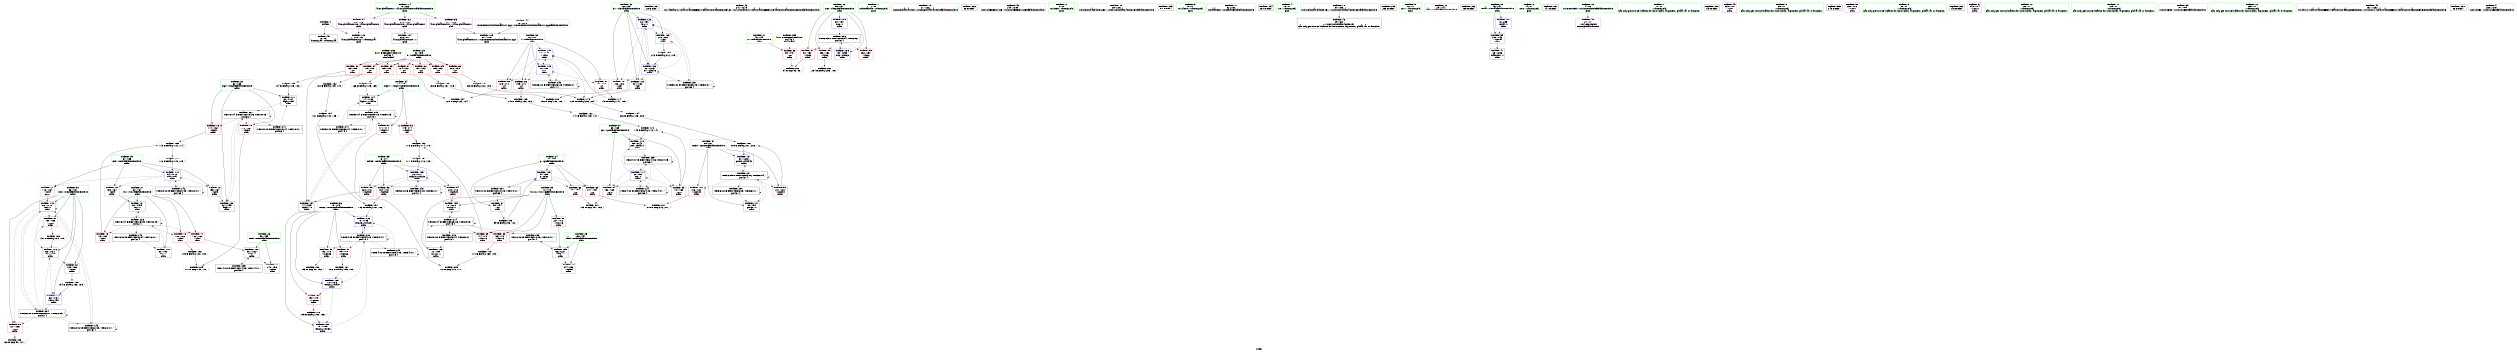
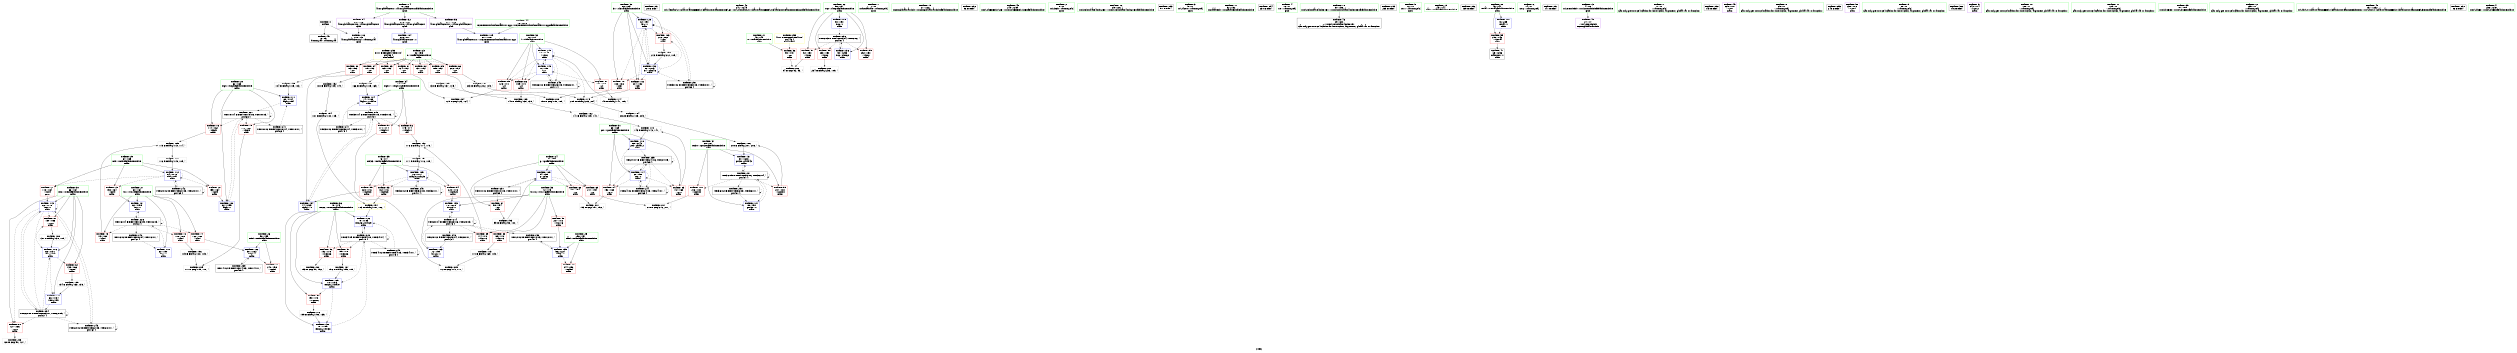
(433, 78) -> none
none -> (617, 155)
